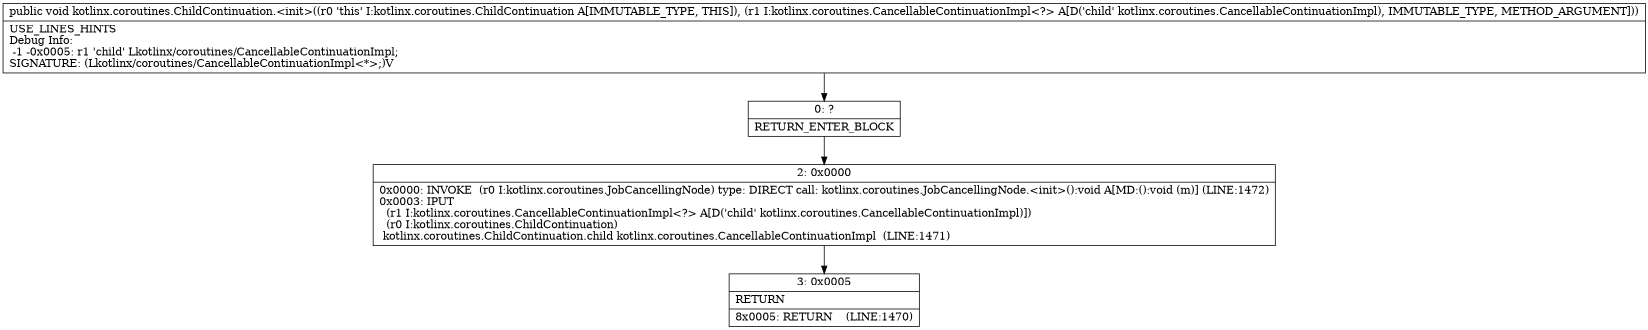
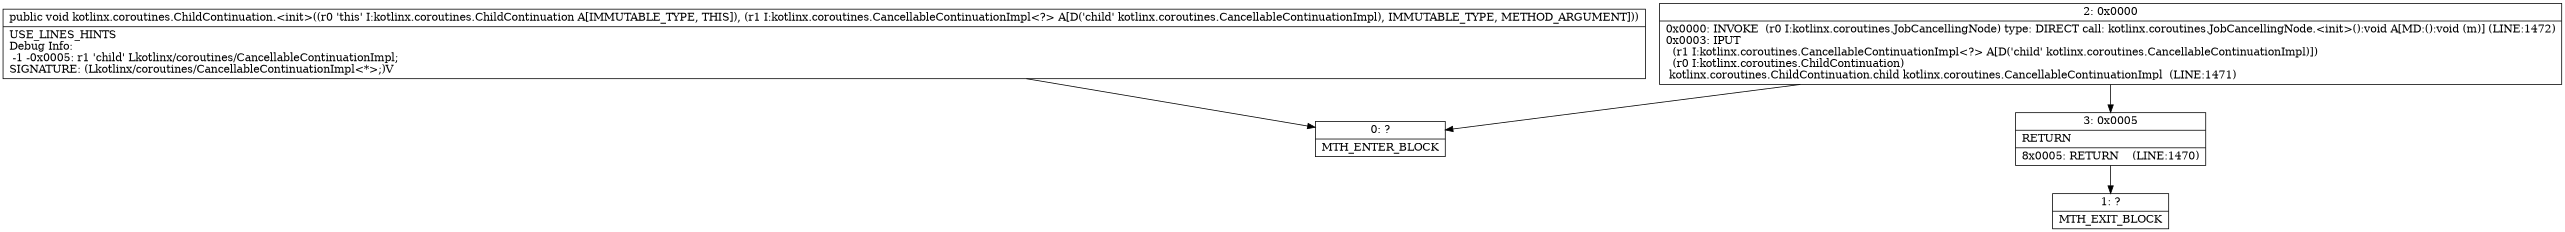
(824, 127) -> (1380, 147)
(824, 147) -> (1627, 107)
none -> (2111, 211)
